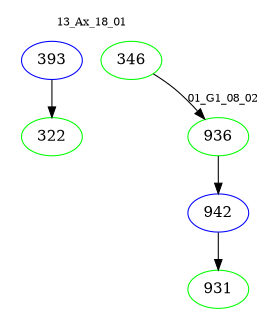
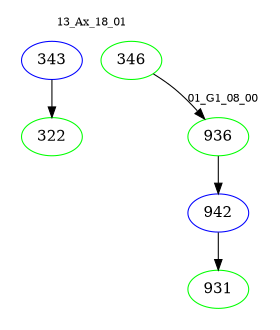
(52, 60) -> (52, 60)
(223, 99) -> (223, 99)
